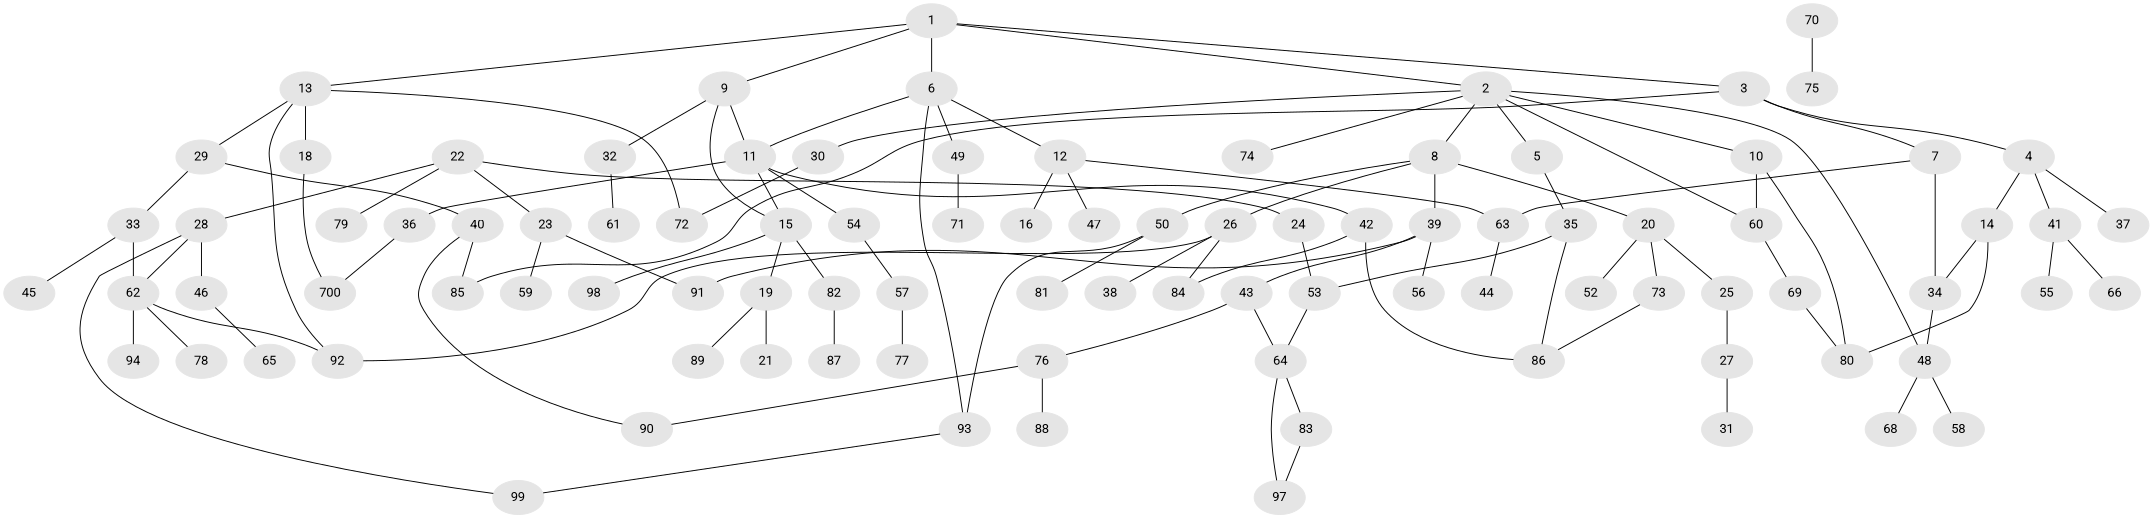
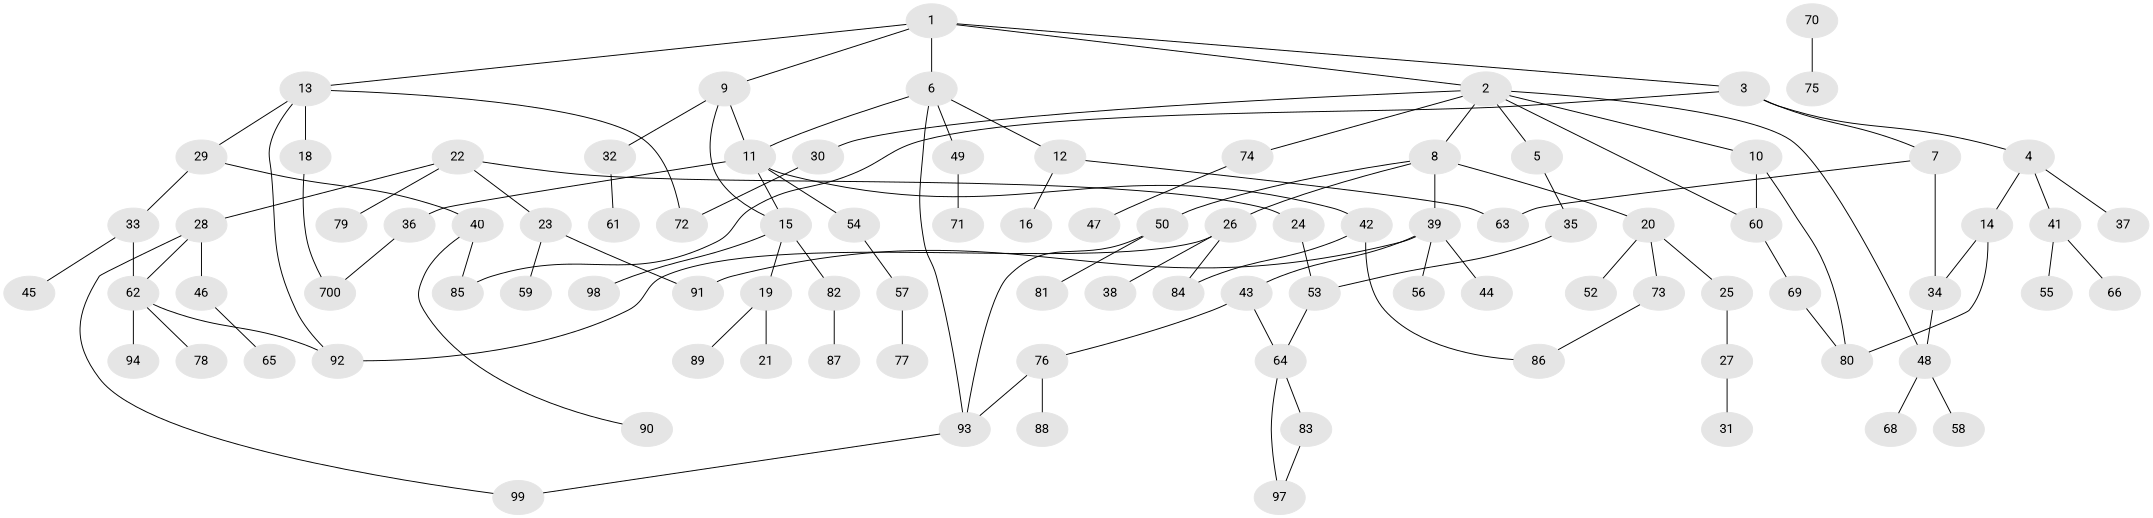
(1080, 196) -> (1151, 198)
(1494, 262) -> (1459, 256)
(1553, 293) -> none
(845, 395) -> (1003, 395)
